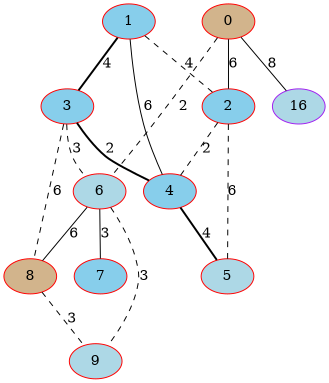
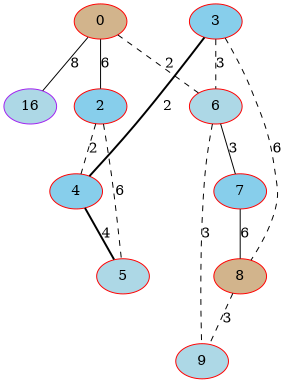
(129, 21) -> none
(65, 234) -> (240, 234)
